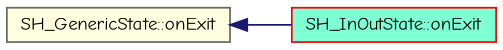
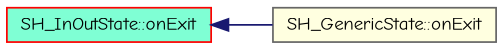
(269, 25) -> (251, 25)
